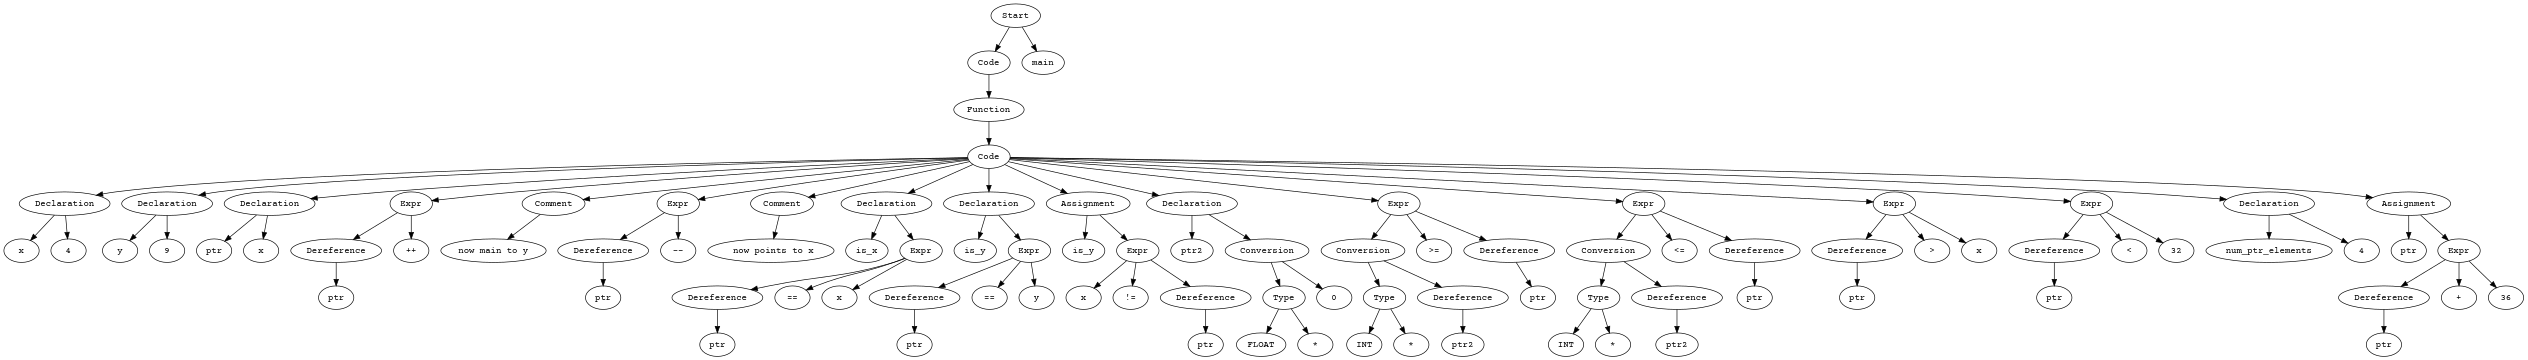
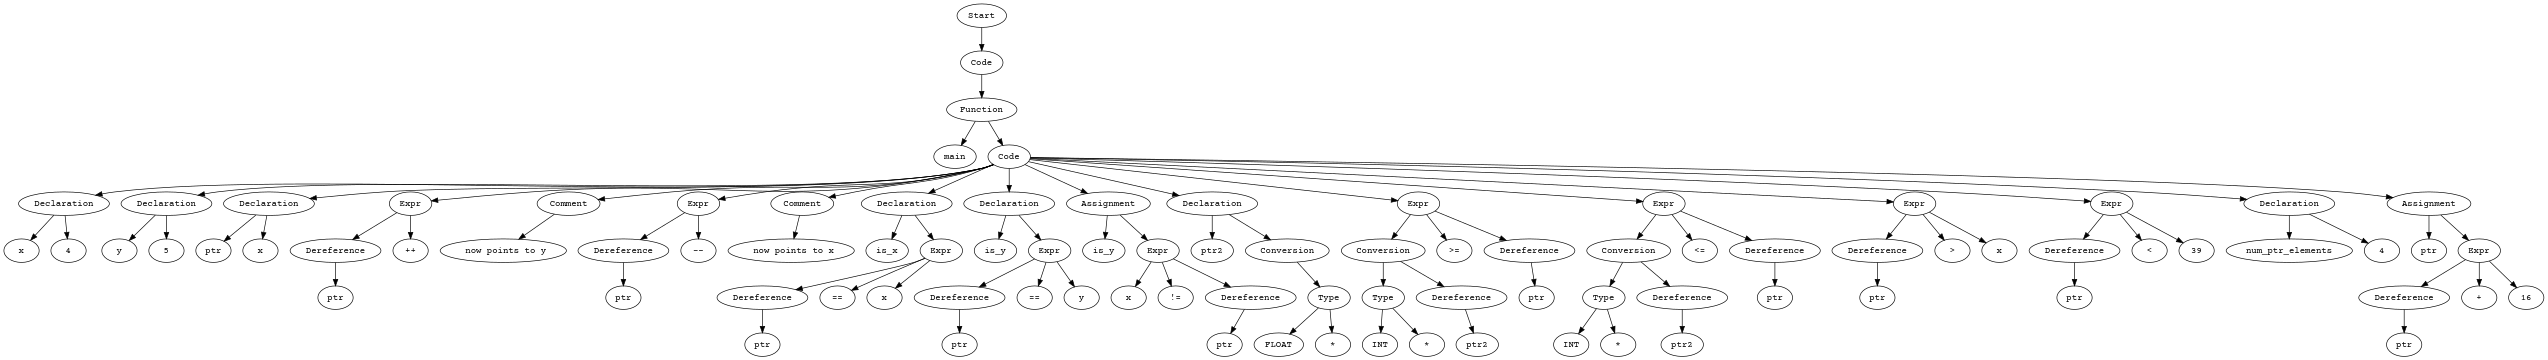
(1028, 36) -> (970, 131)
(167, 251) -> (166, 251)
(494, 251) -> (503, 251)
(2176, 251) -> (2197, 251)
(1334, 298) -> none
(2506, 298) -> (2526, 298)
